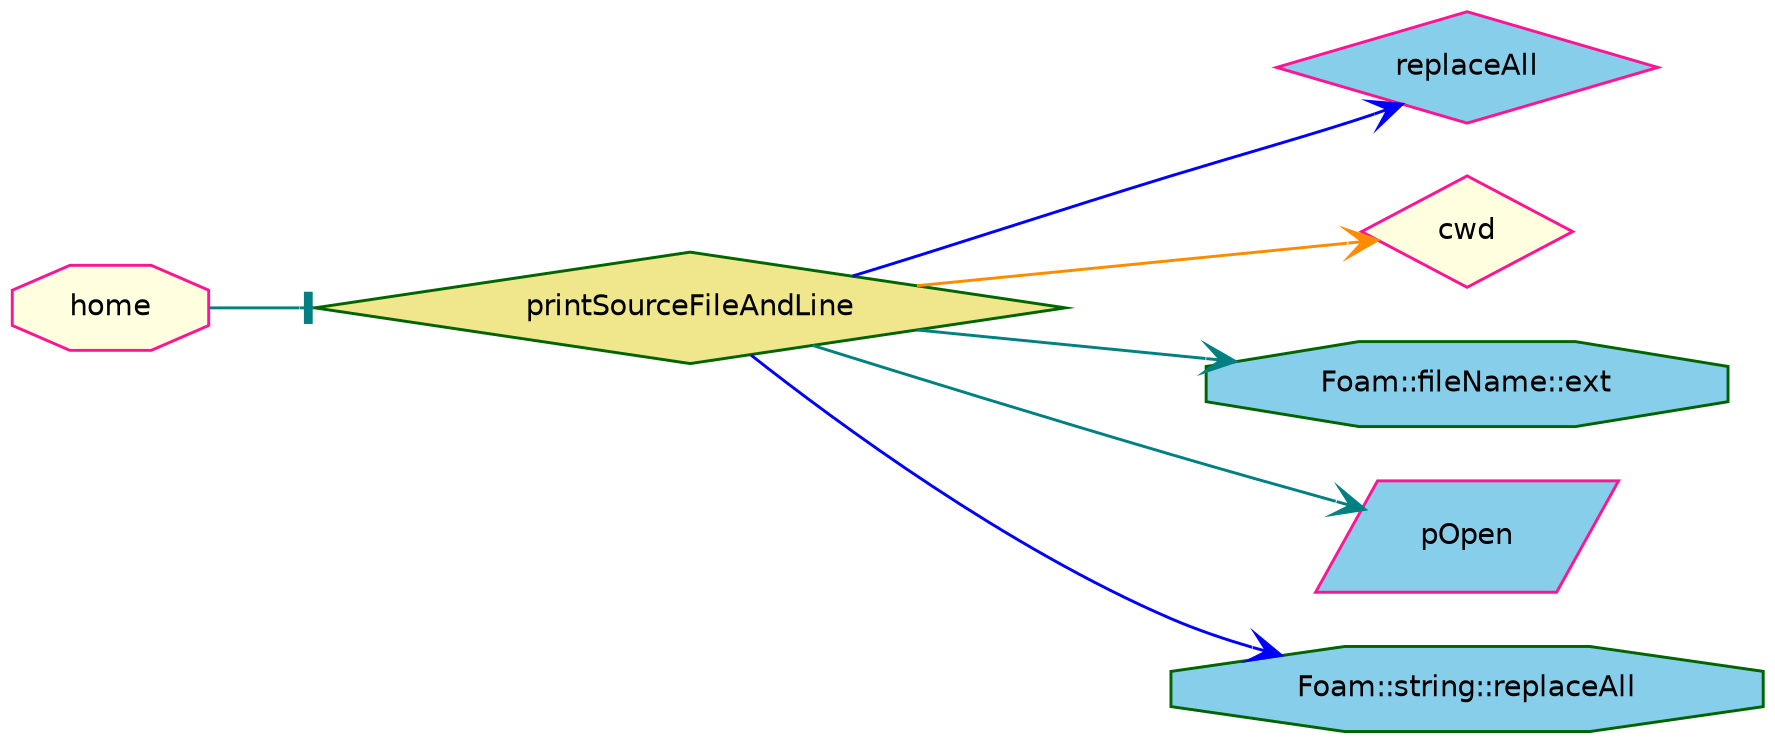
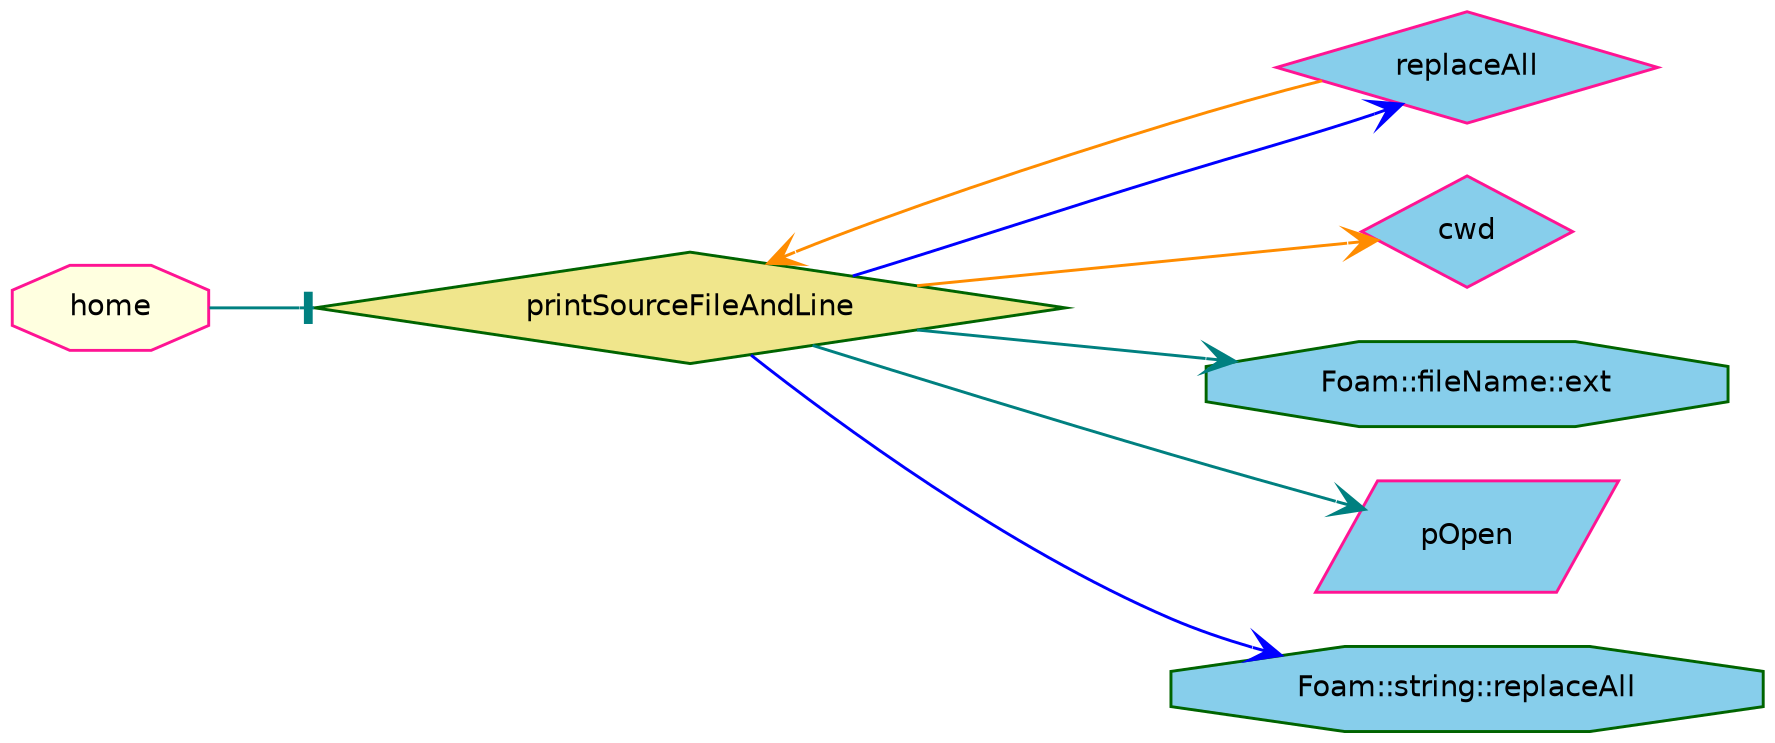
none -> (1057, 159)
(1467, 232) -> (1467, 232)
